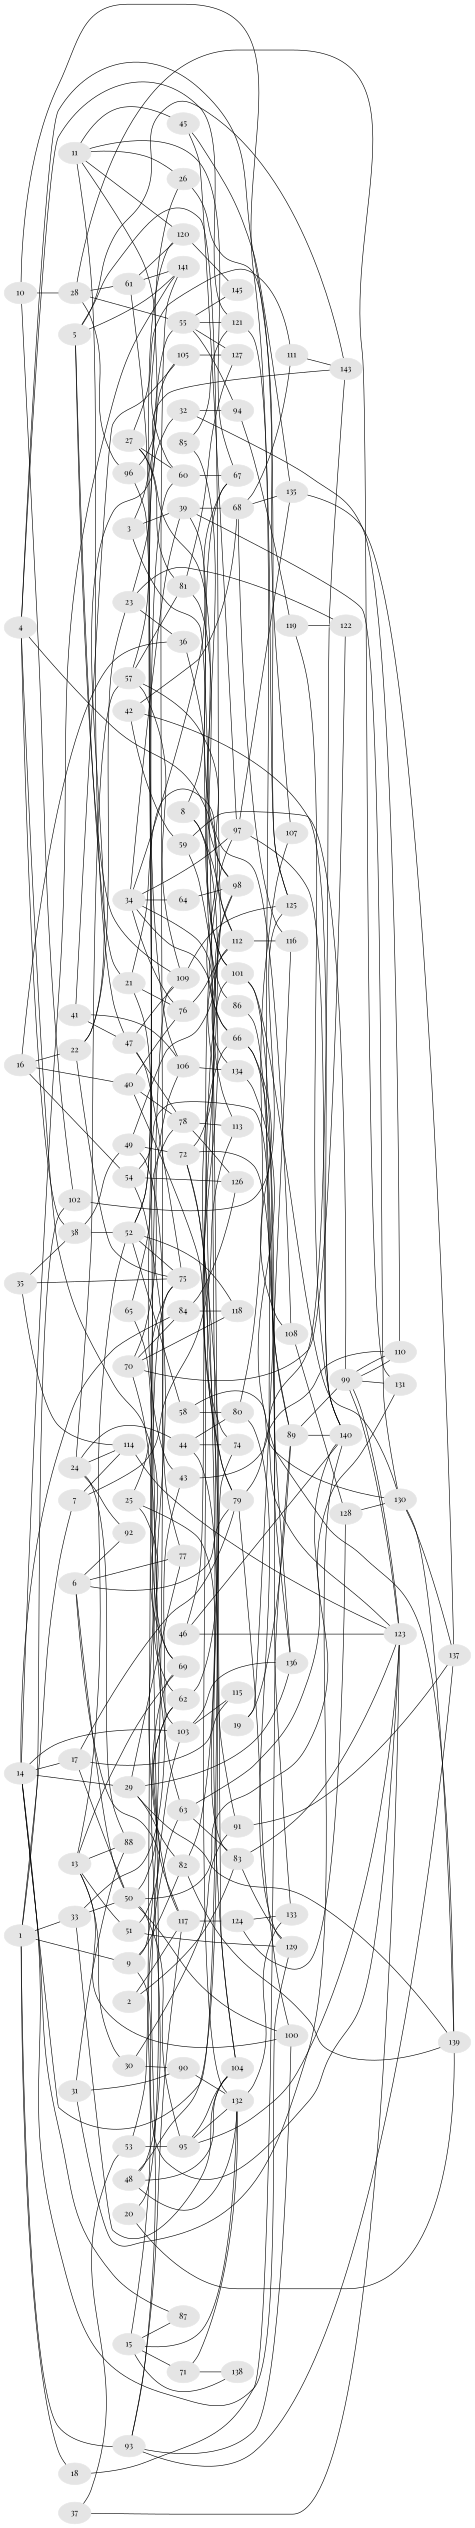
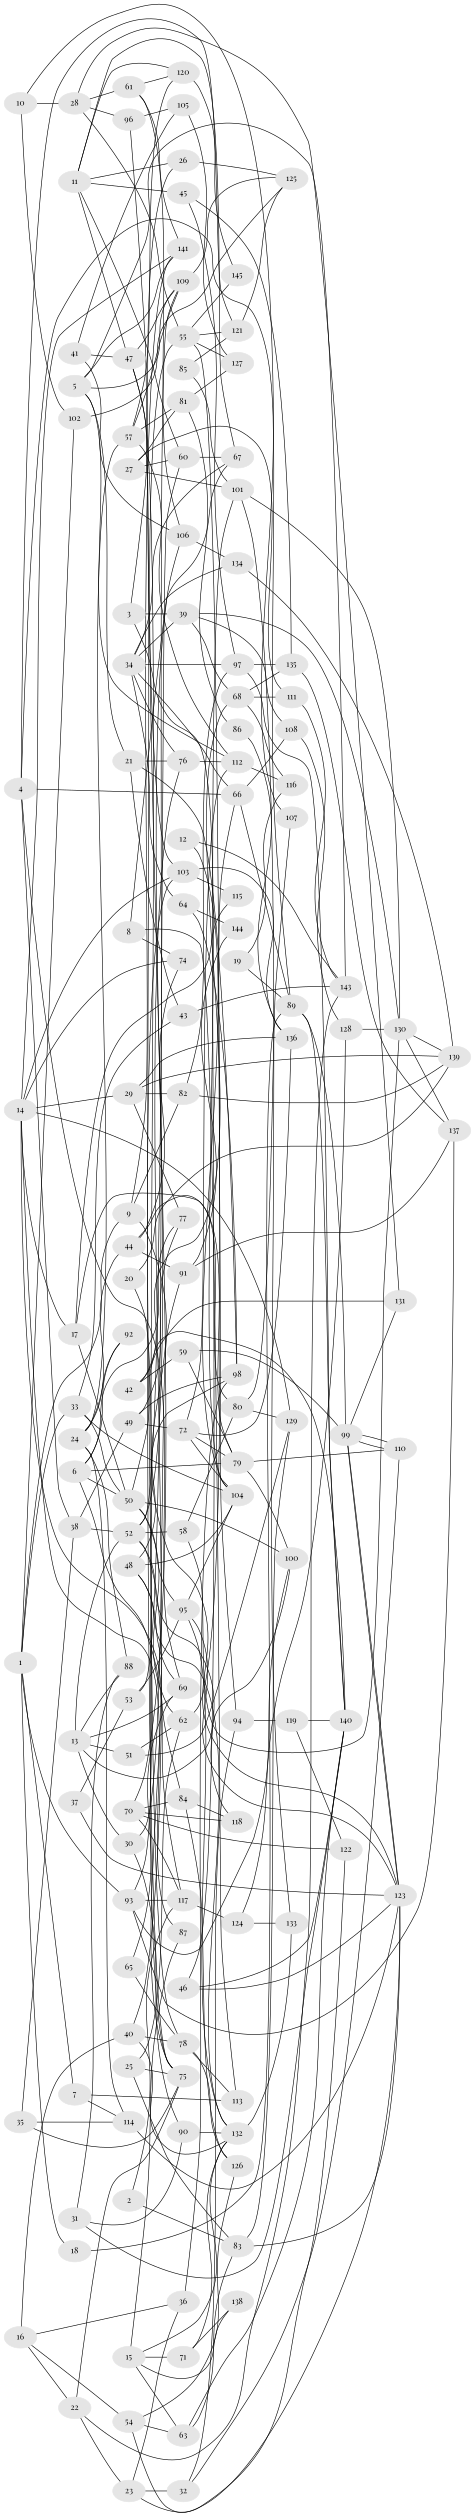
none -> (183, 839)
none -> (237, 929)
